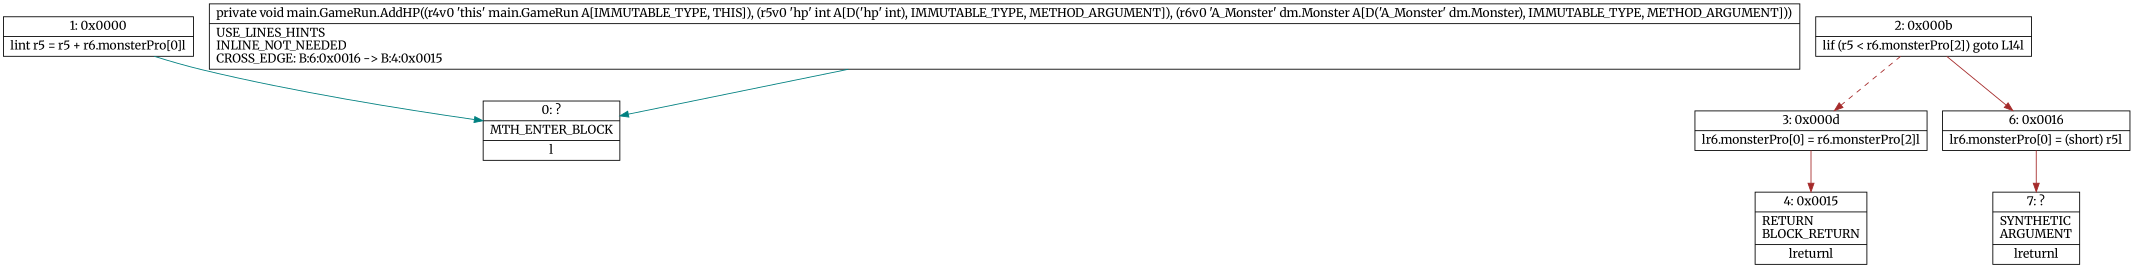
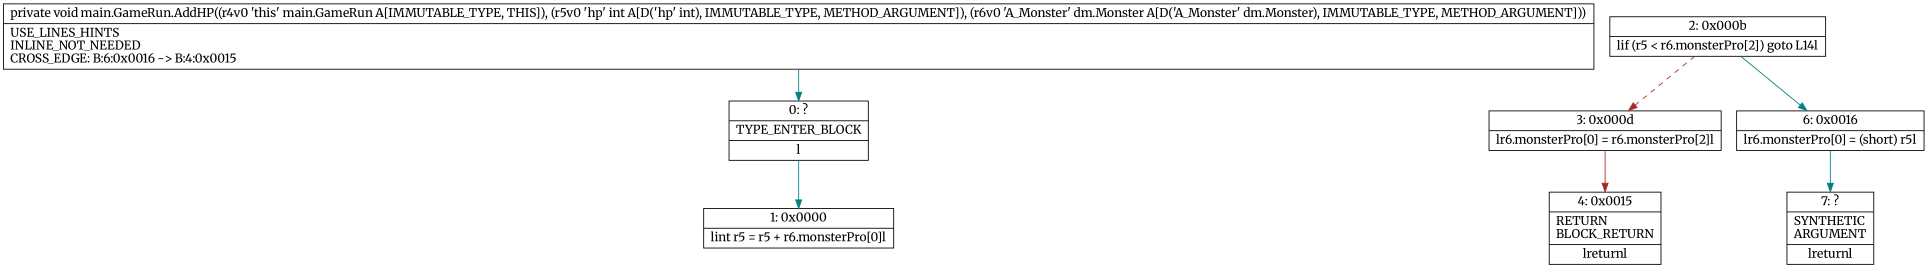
(1976, 81) -> (1770, 81)
(313, 93) -> (799, 180)
(552, 130) -> (799, 130)
(2036, 167) -> (1830, 167)
